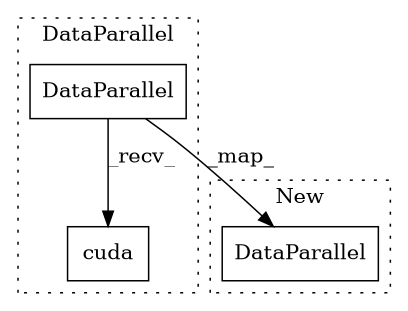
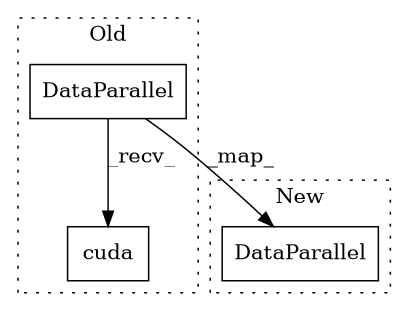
(108, 35) -> (108, 35)
